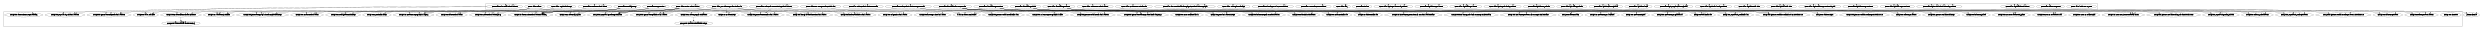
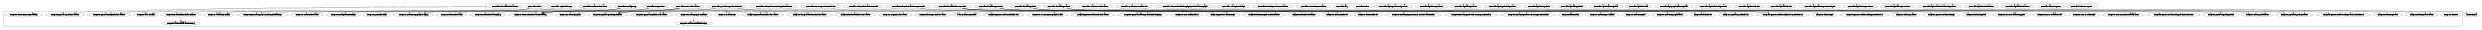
(1134, 7) -> (1134, 7)
none -> (1981, 7)
